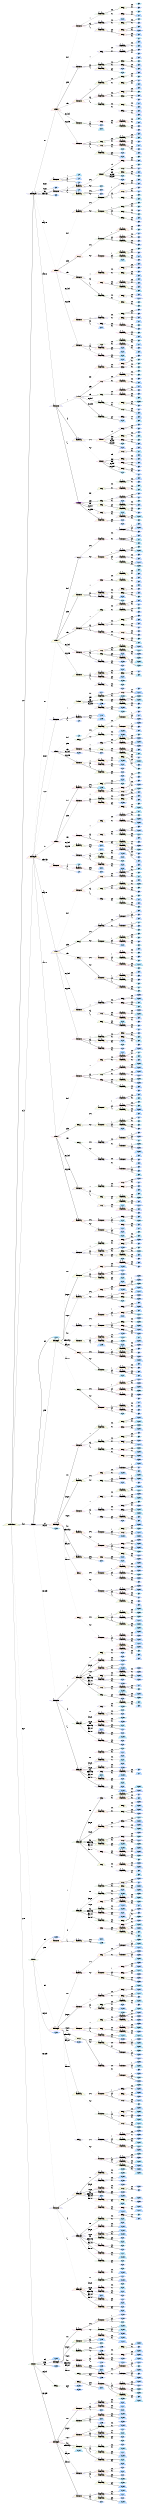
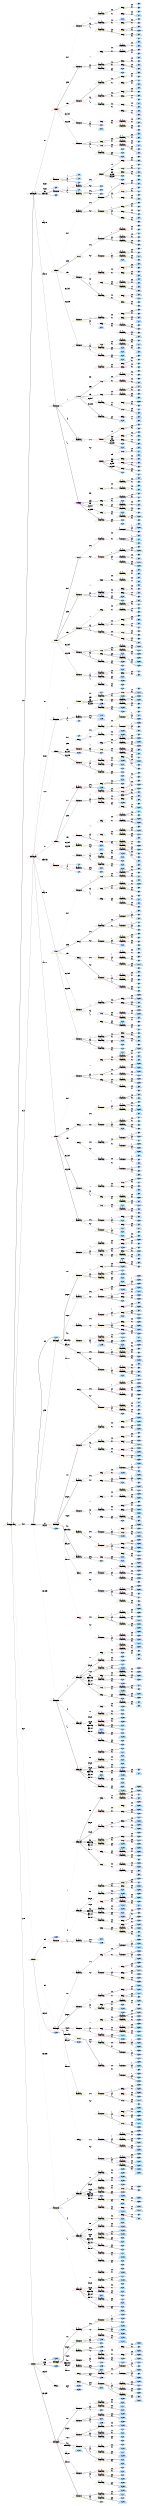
(11, 1525) -> (11, 1525)
